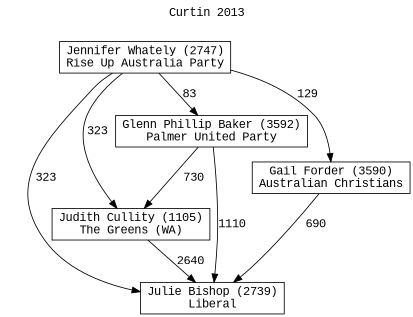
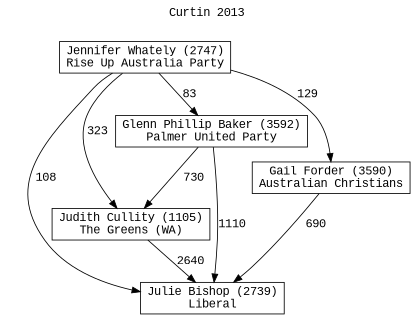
(46, 178) -> (46, 178)
